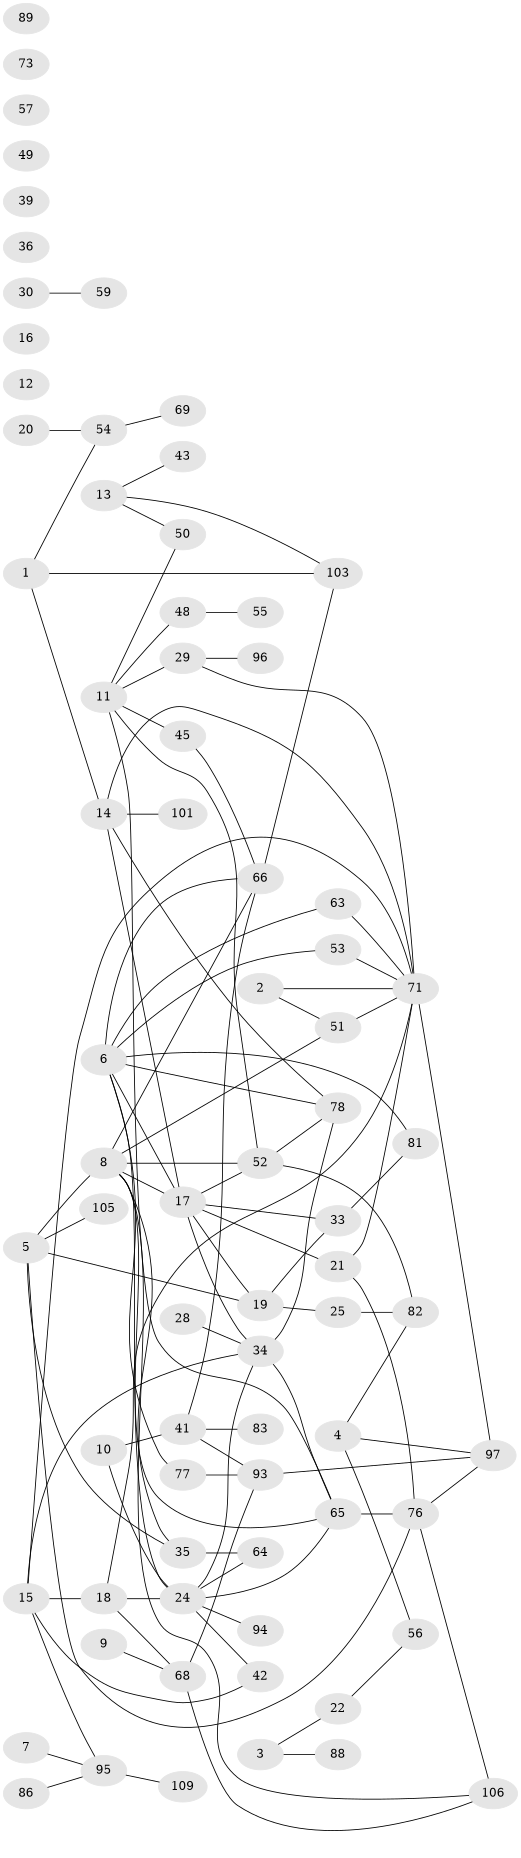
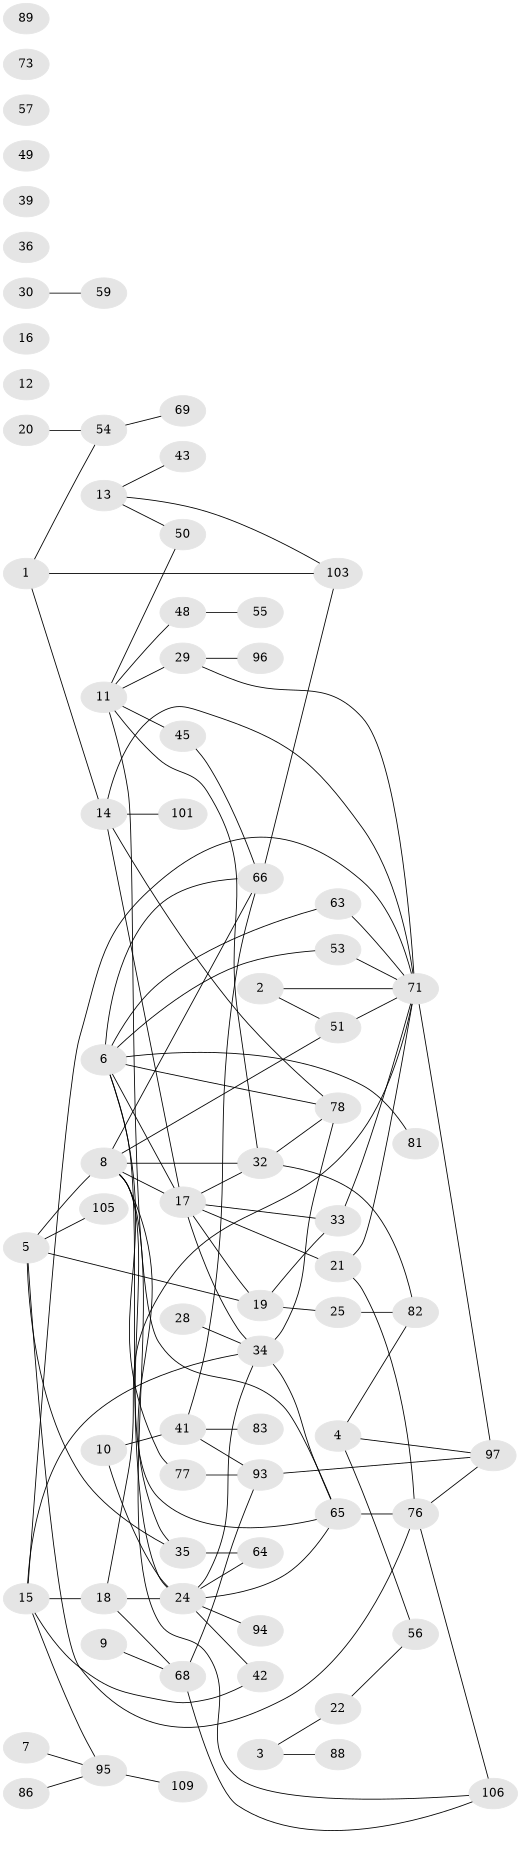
(260, 1163) -> (260, 1163)
(372, 1187) -> (376, 1121)
